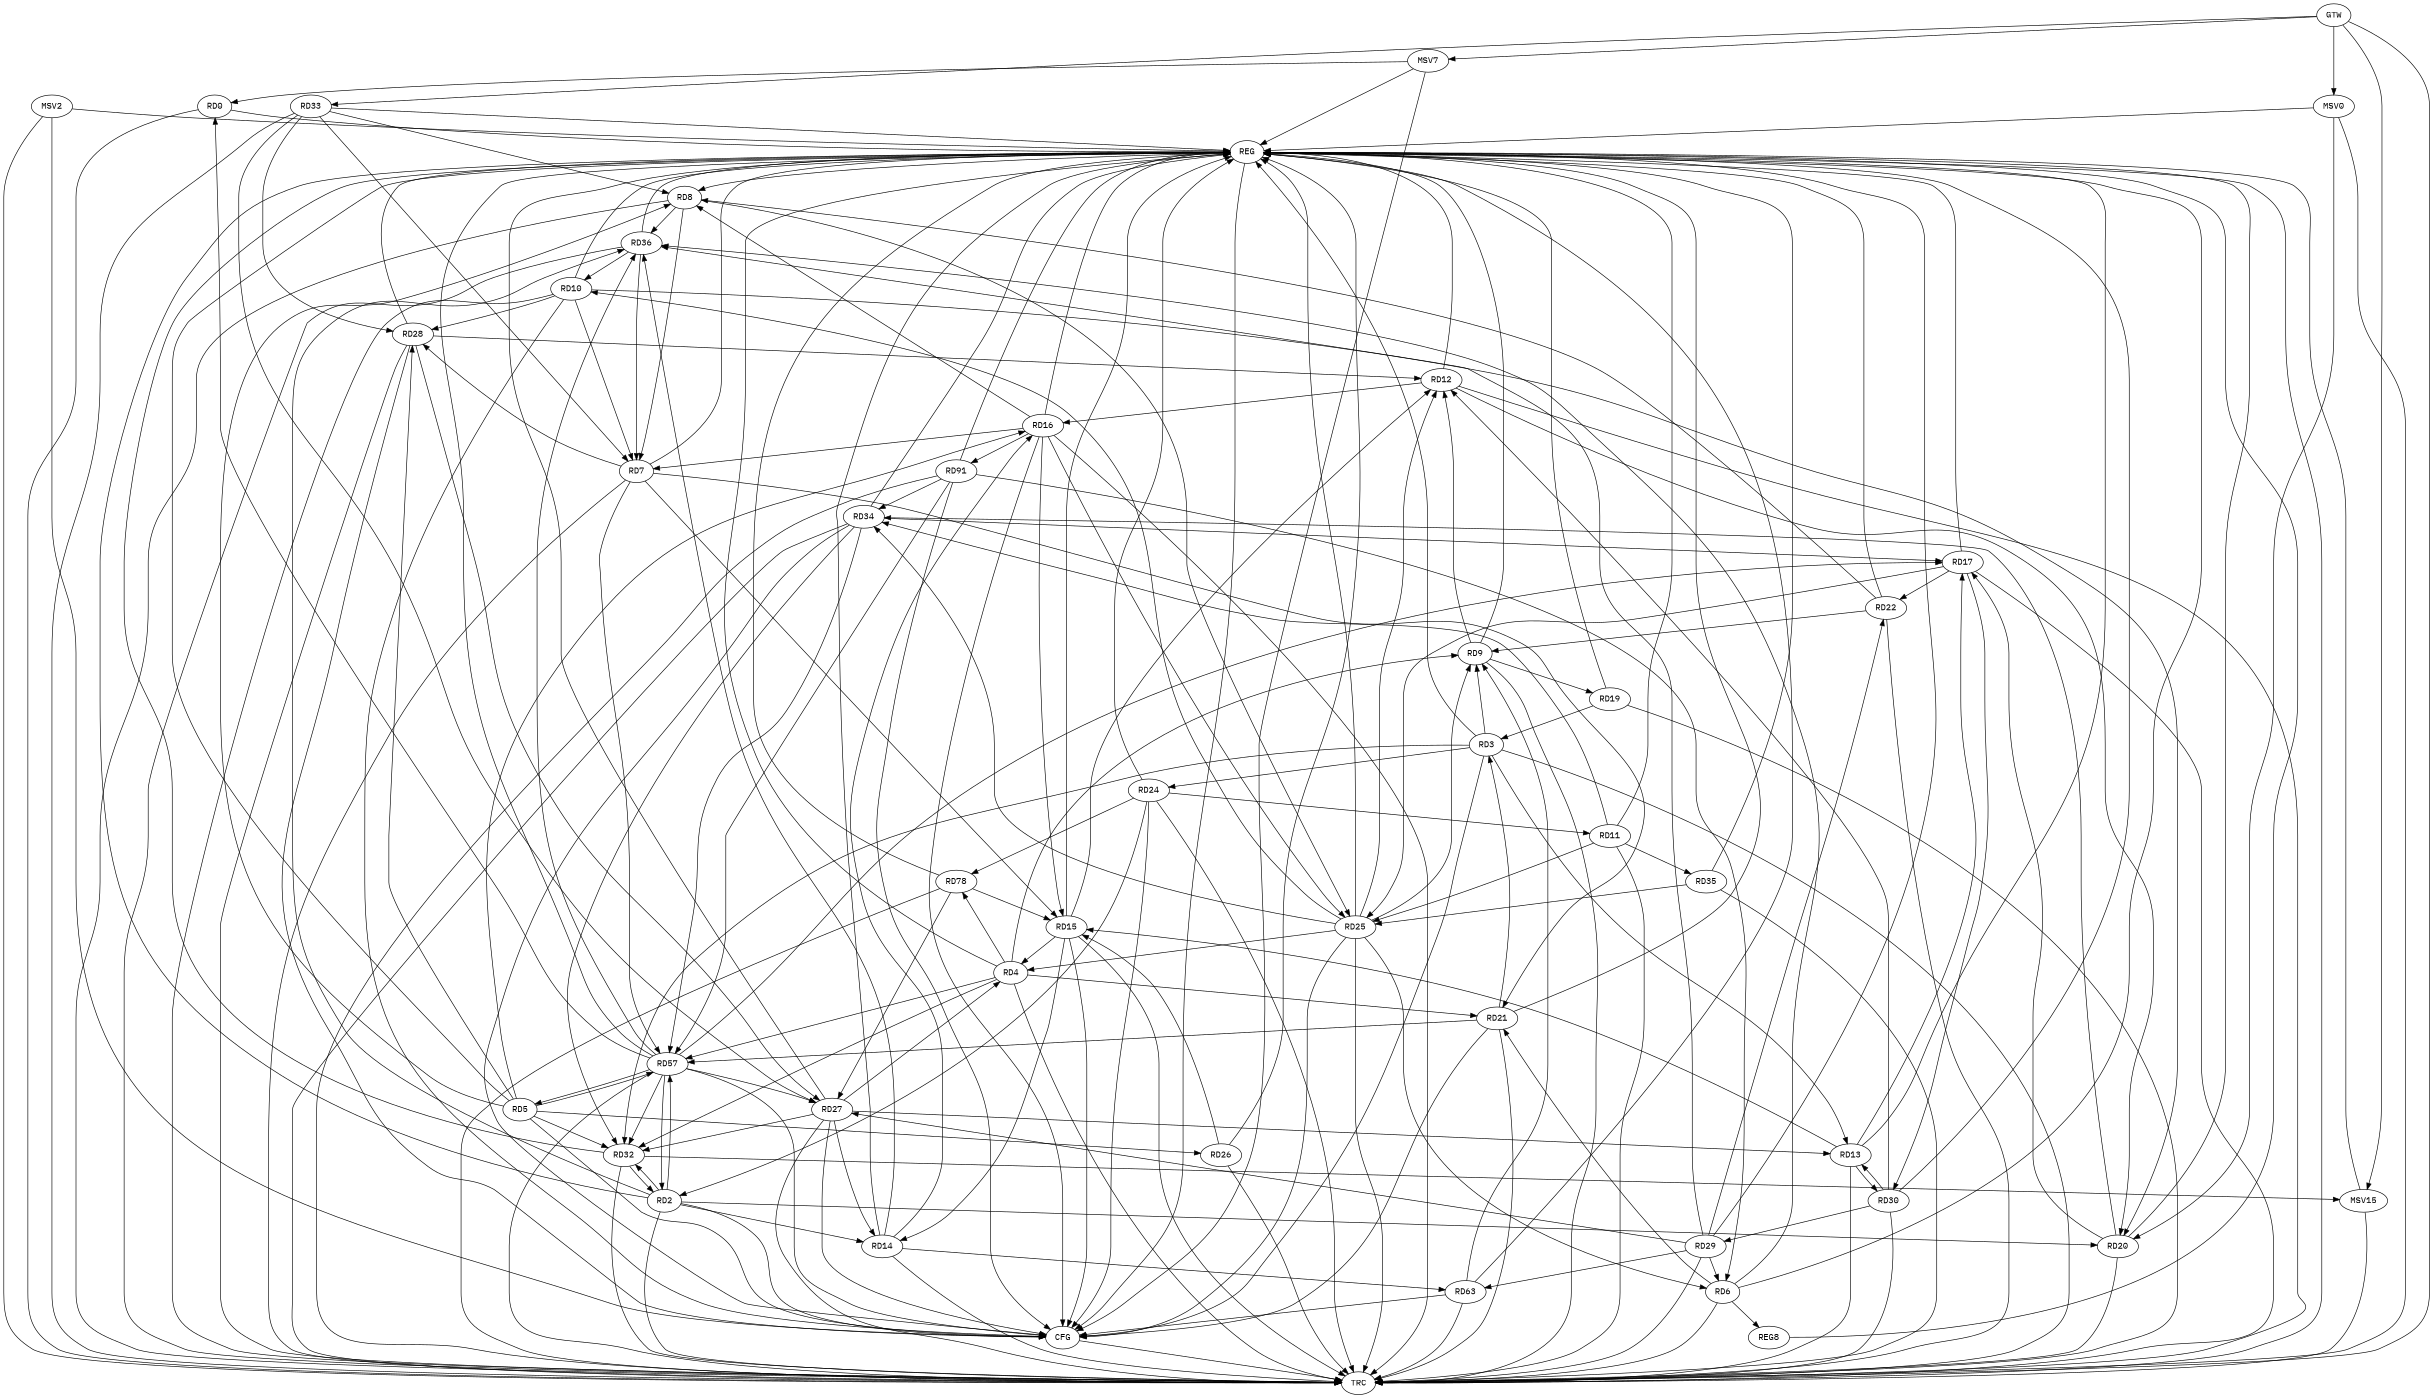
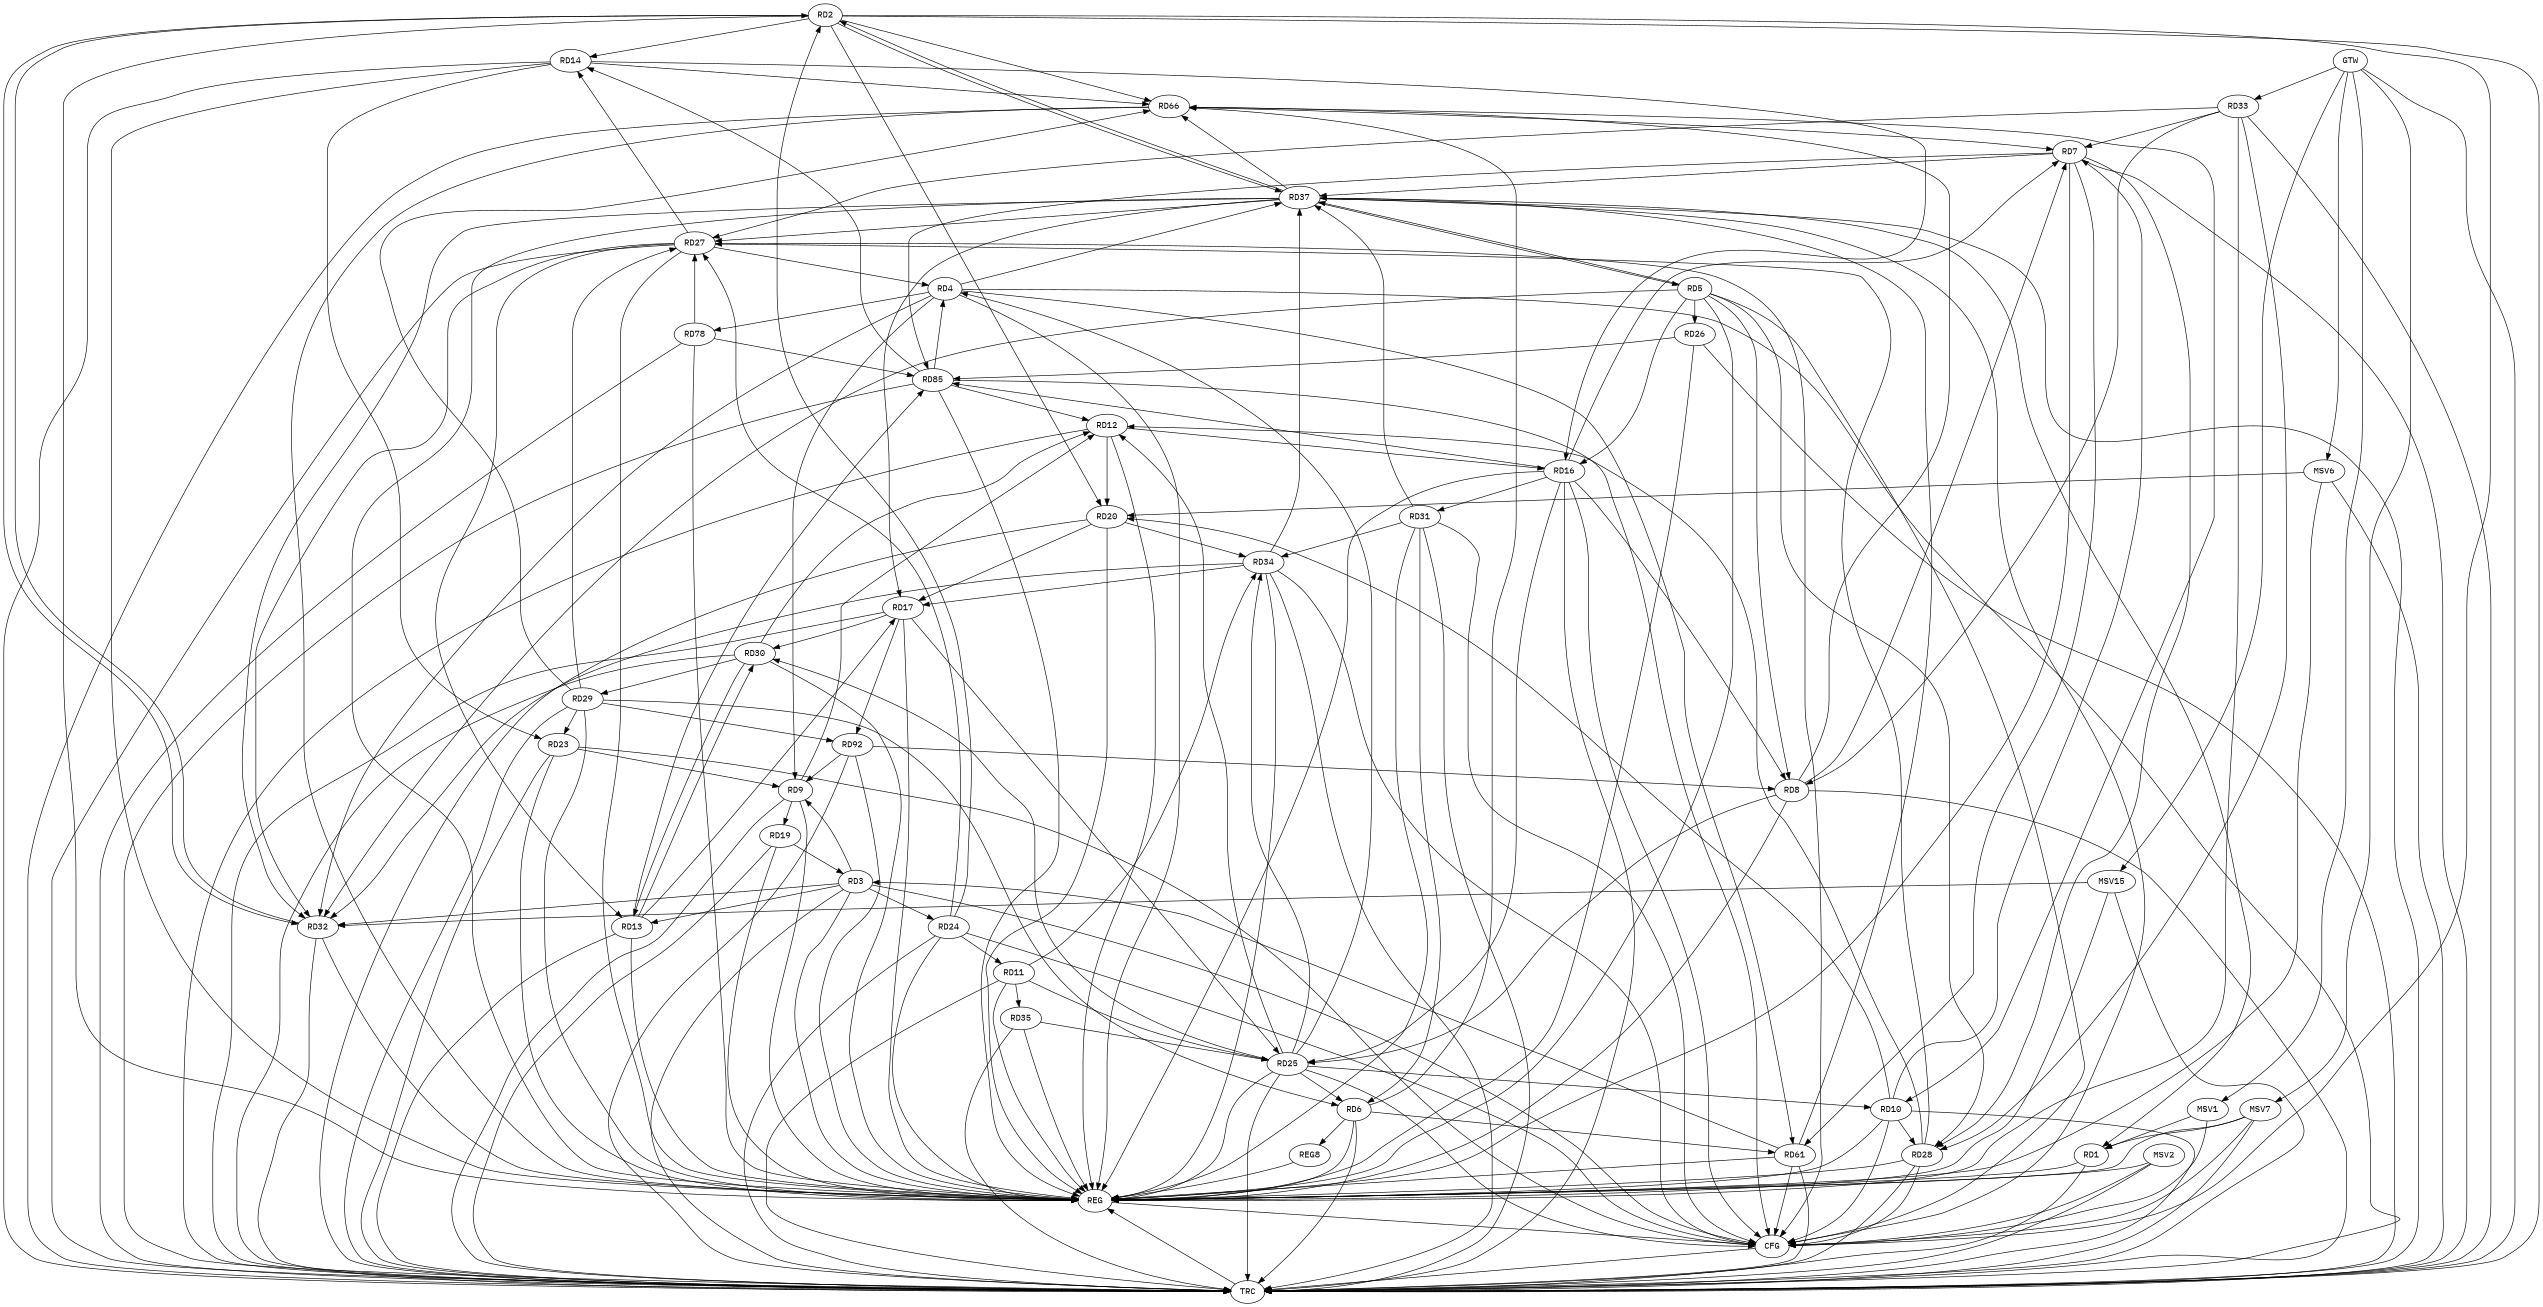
(215, 106) -> (2091, 1155)
(2334, 106) -> (2324, 471)
(967, 163) -> (1537, 1102)
(642, 243) -> (1169, 106)
(956, 471) -> (1420, 517)
(1886, 608) -> (852, 745)
(1452, 814) -> (1035, 855)
(1059, 833) -> (911, 566)
(1067, 927) -> (933, 380)
(1497, 1018) -> (1795, 1155)
(668, 1064) -> (1300, 198)
none -> (2208, 1110)
(1489, 1178) -> (1216, 900)
none -> (2021, 1262)
(1466, 1292) -> (559, 745)
